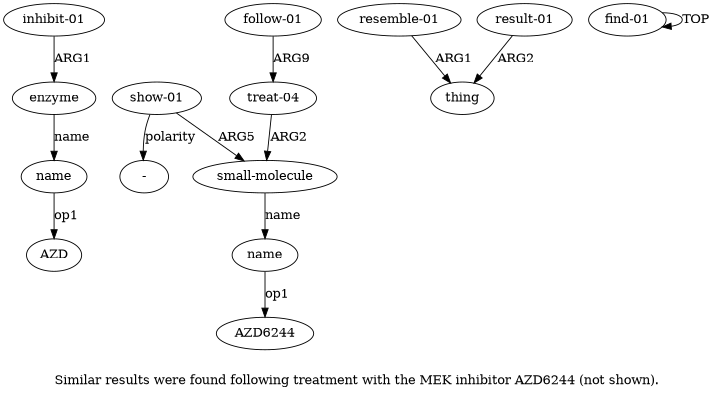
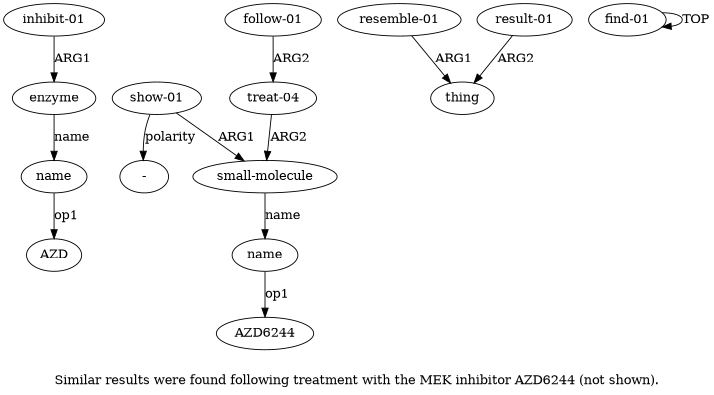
(292, 59) -> (292, 59)
(237, 137) -> (237, 137)
